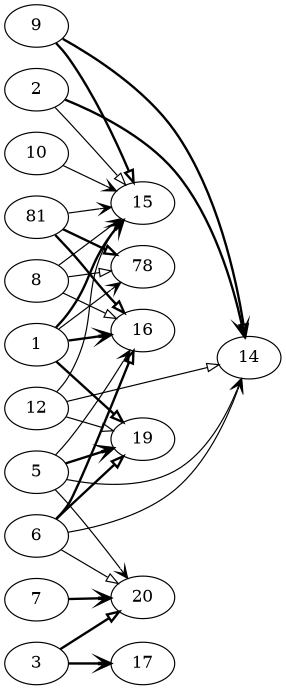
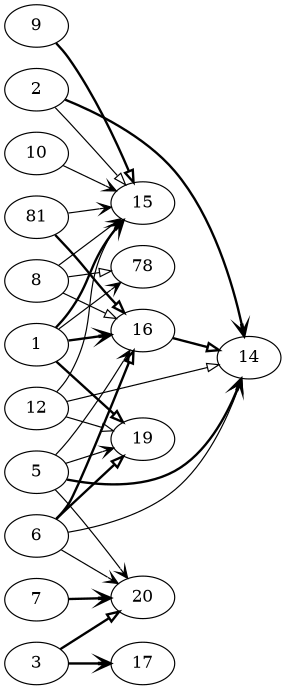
(191, 157) -> (190, 343)
(82, 238) -> none
(81, 458) -> (81, 458)
(172, 472) -> (172, 472)
(85, 564) -> (85, 564)
